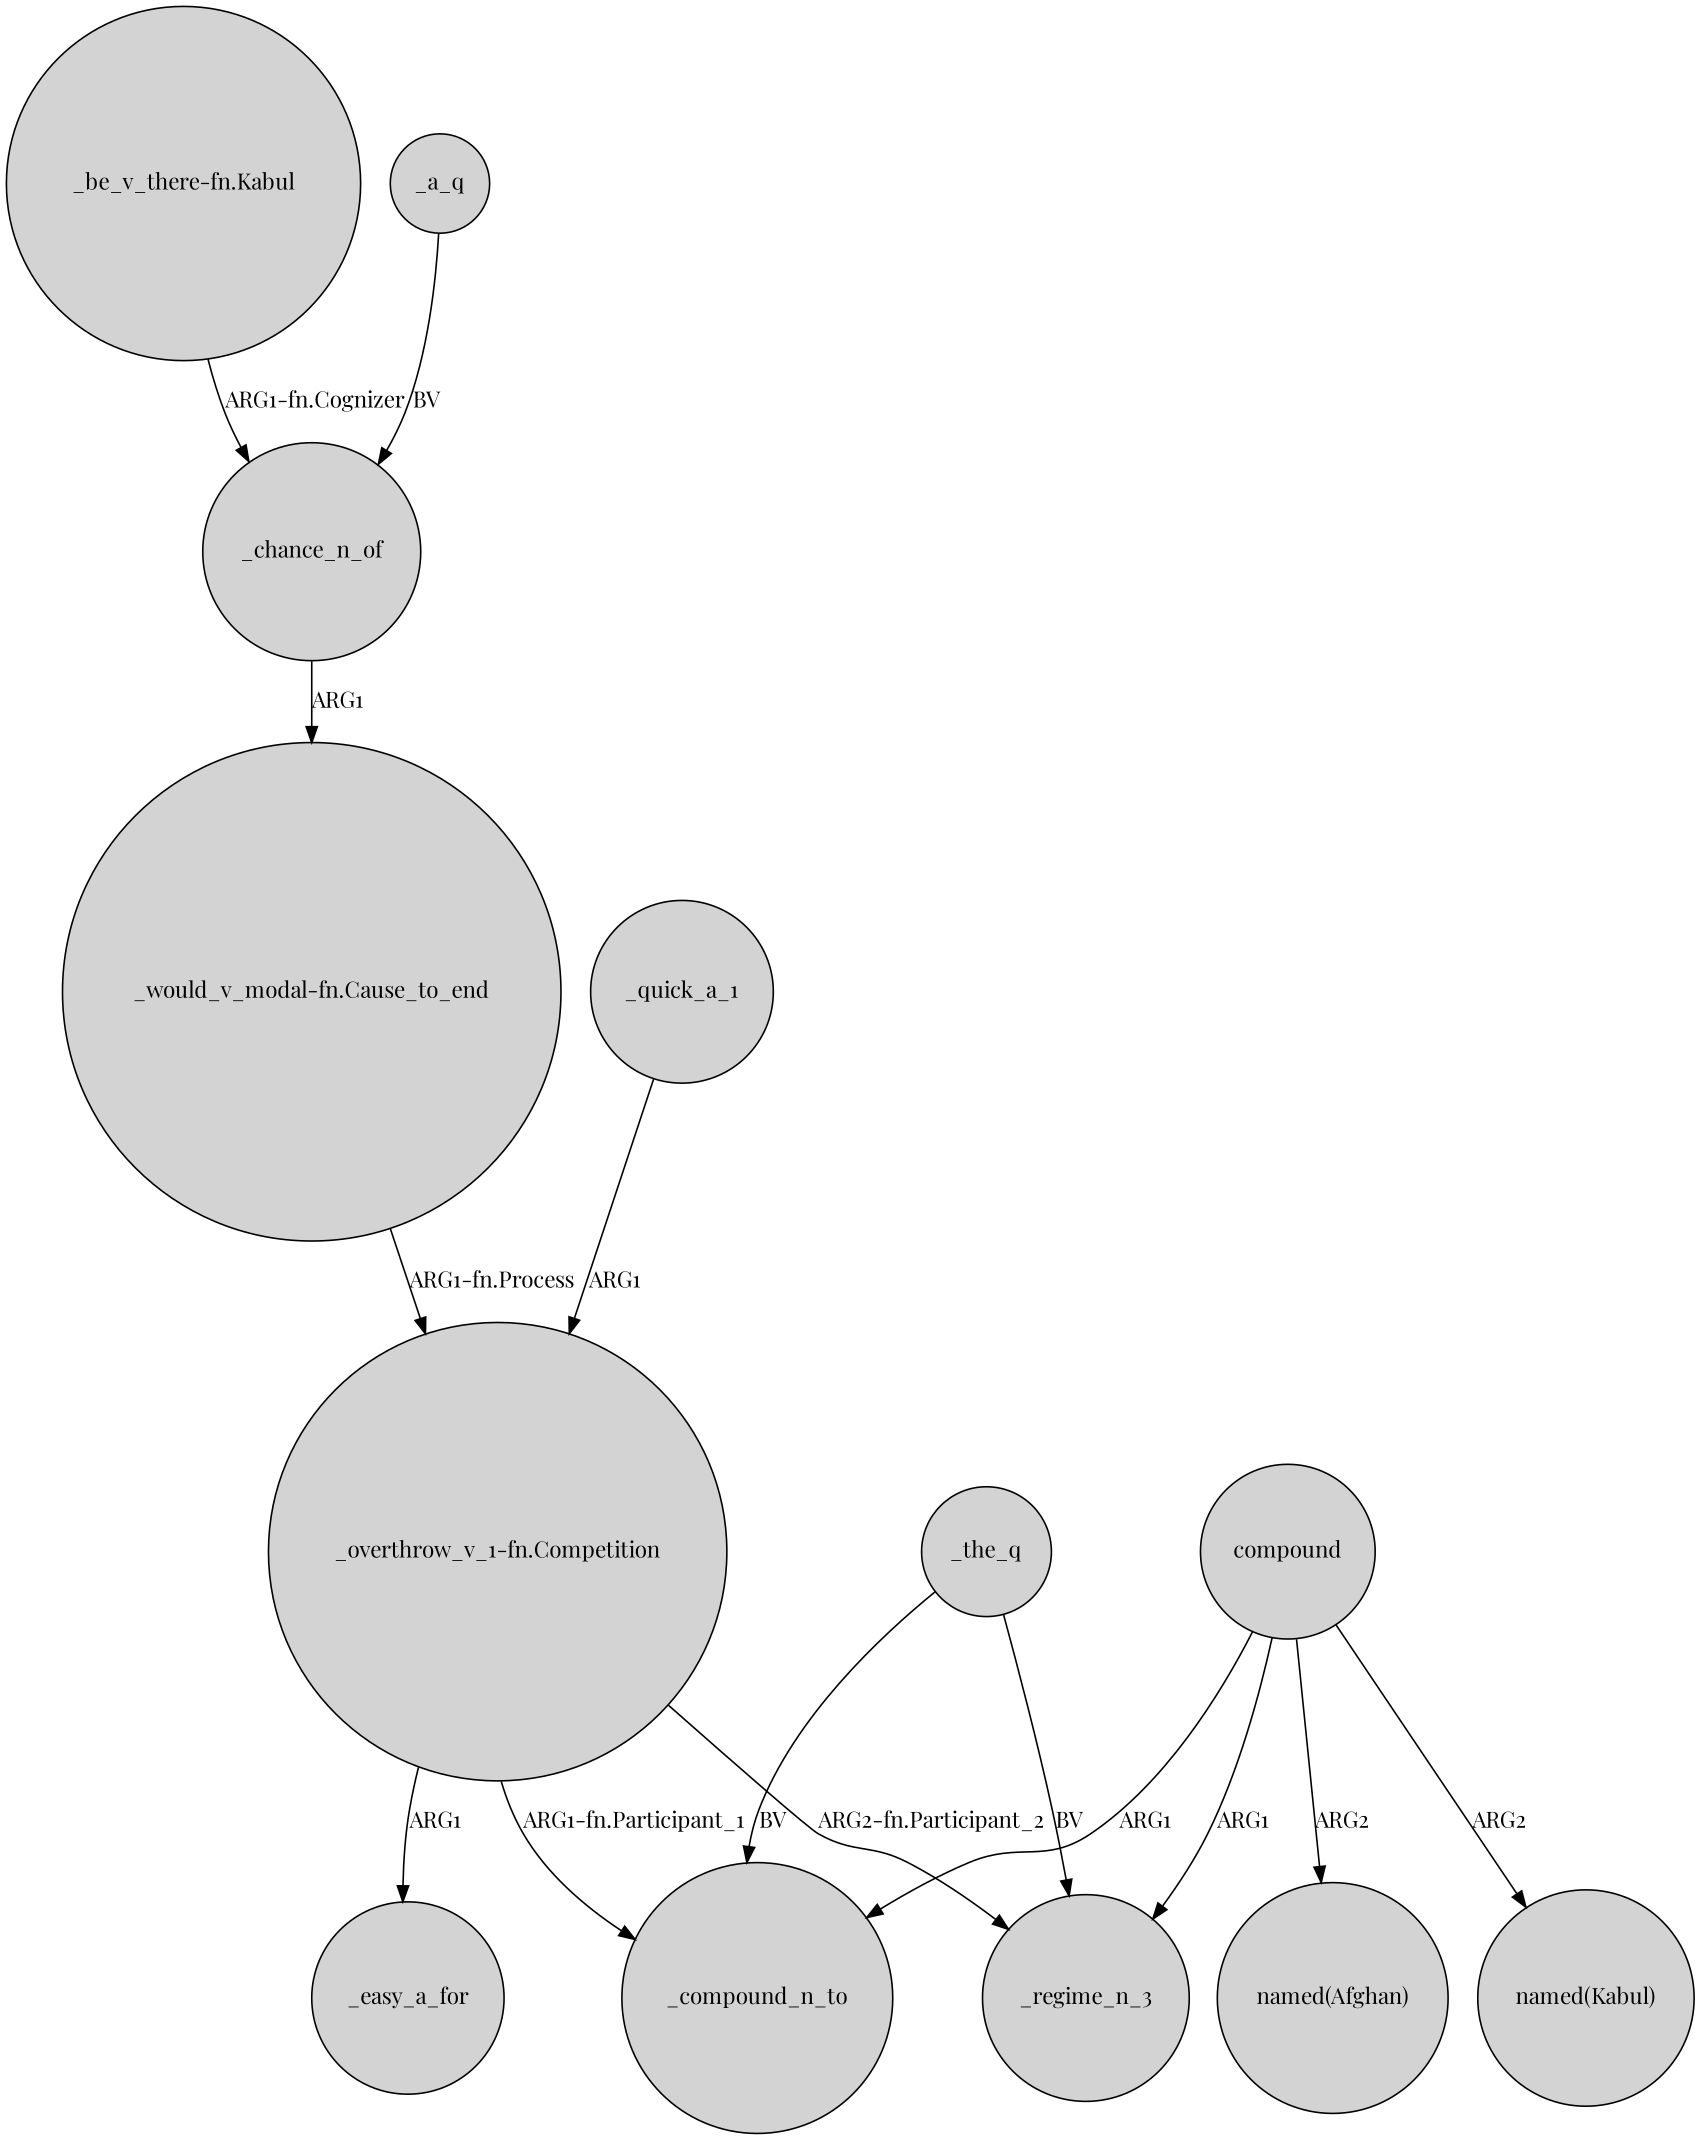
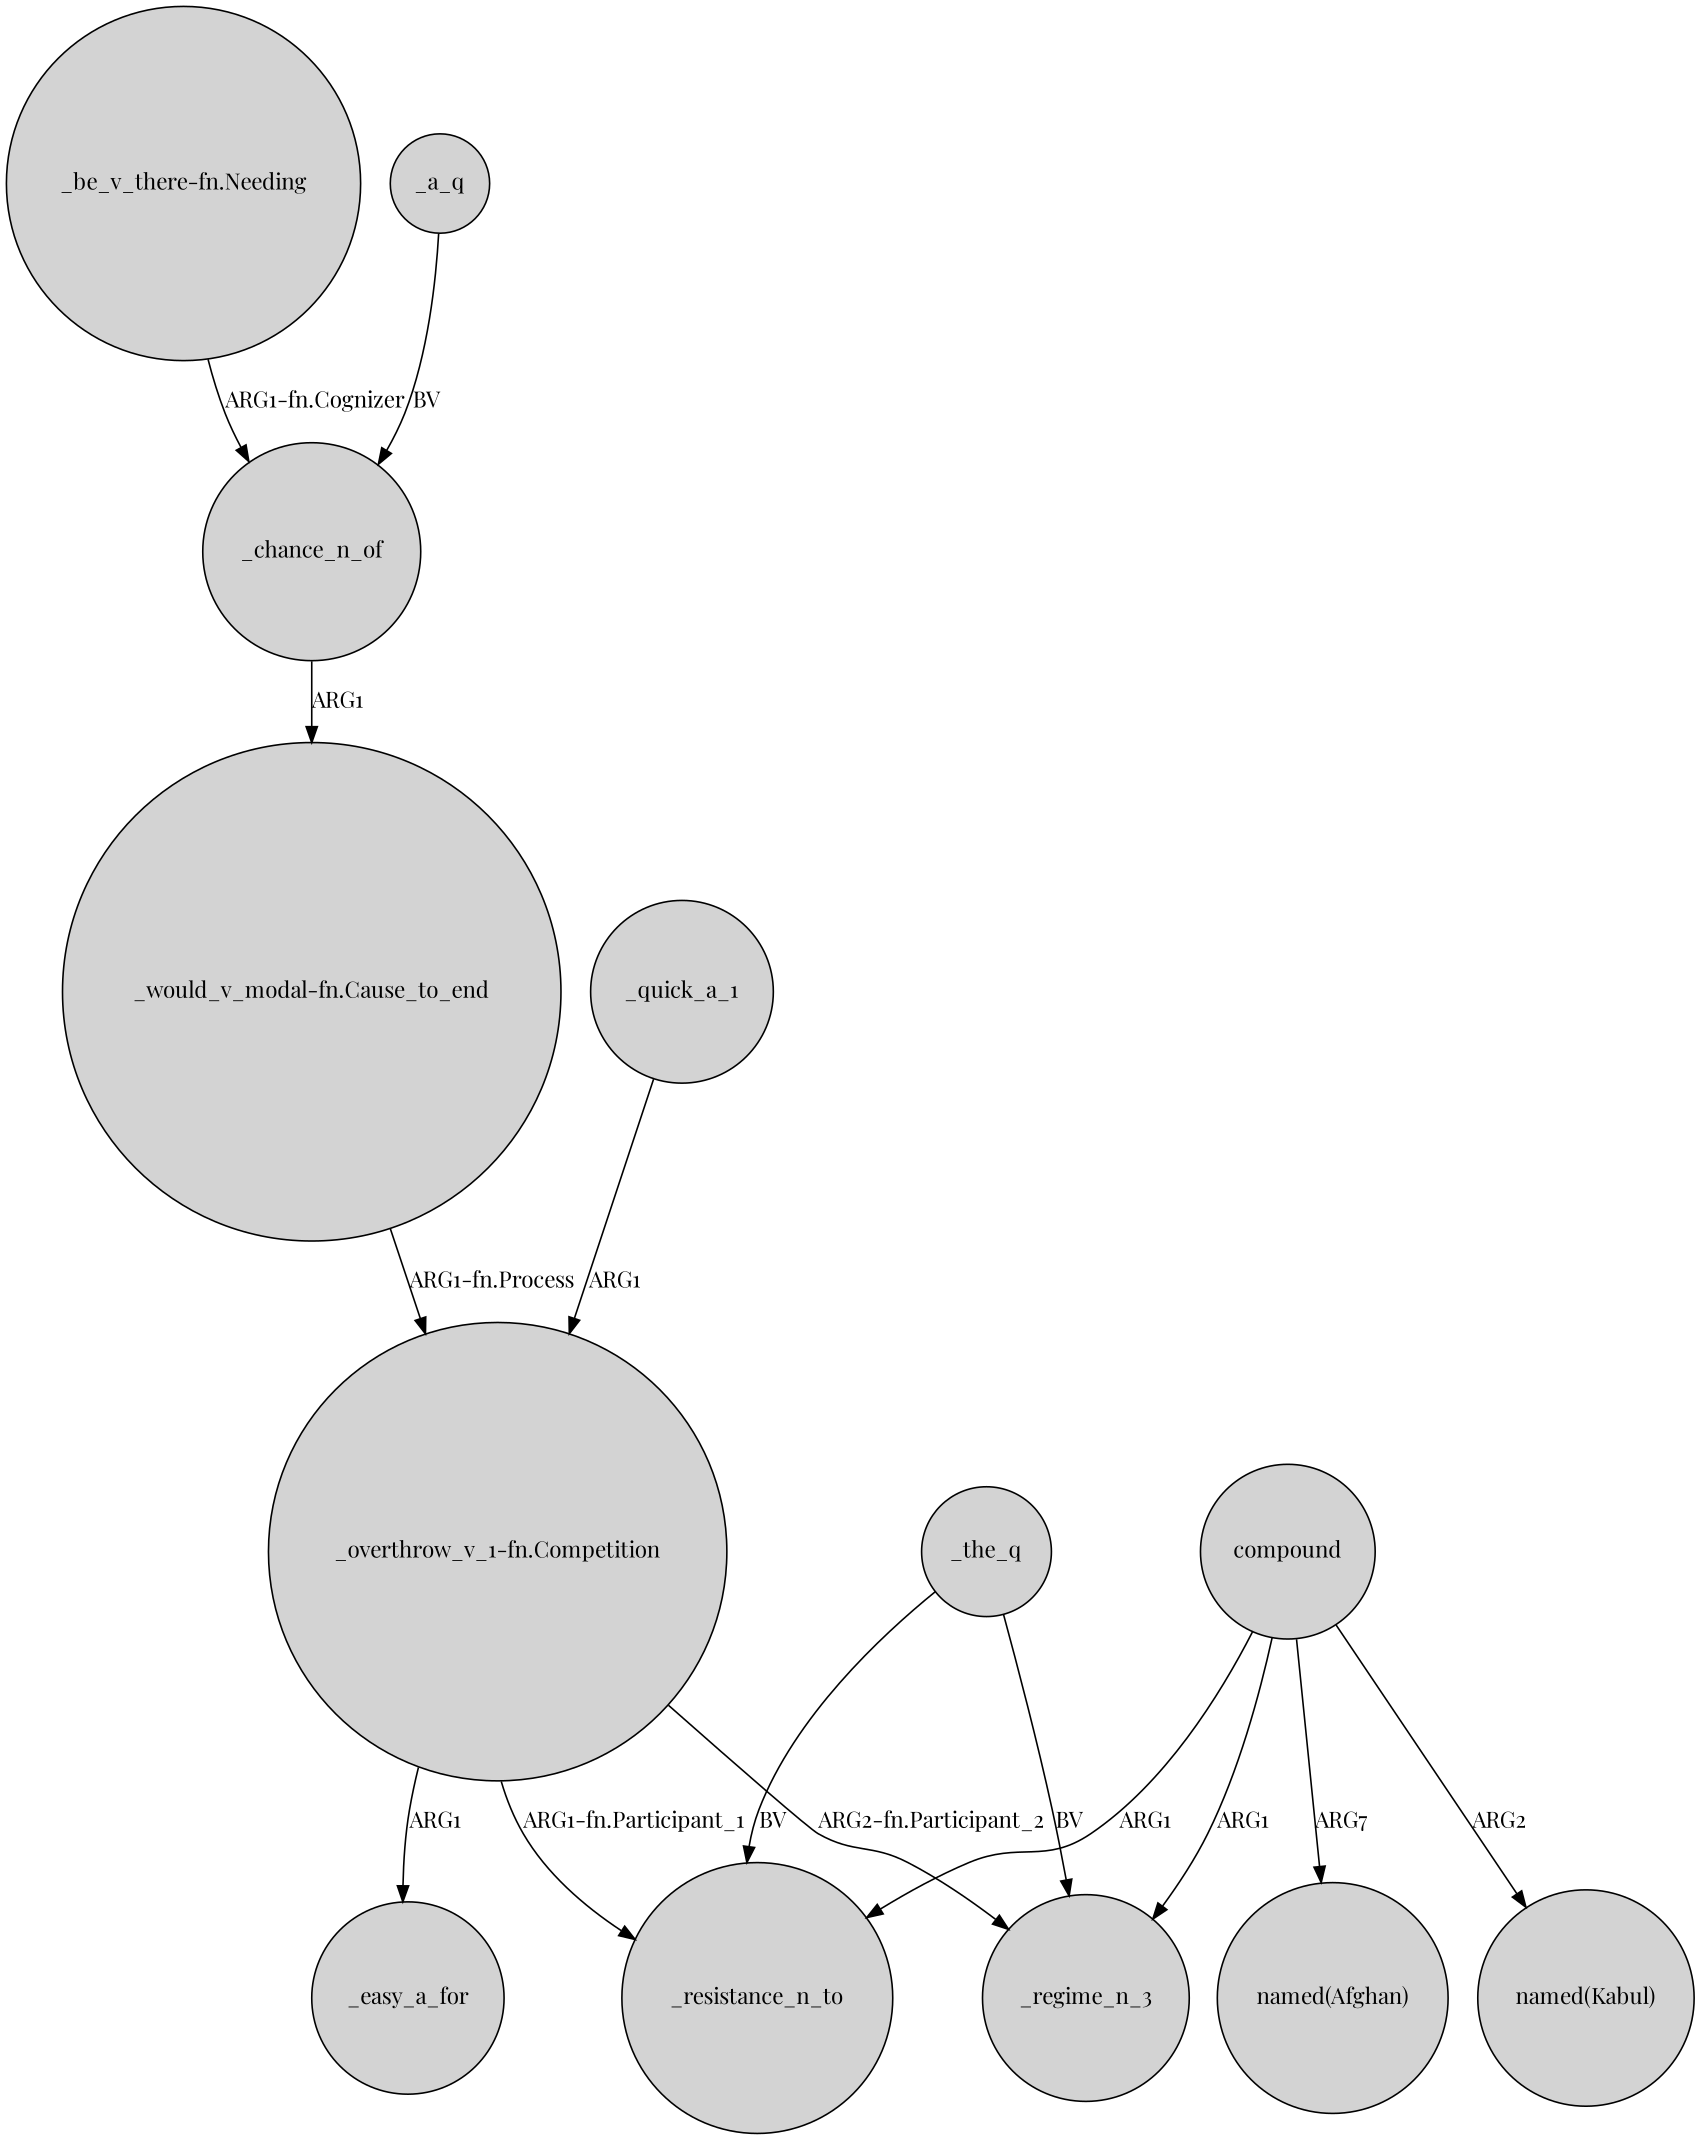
(184, 184) -> (184, 184)
(1342, 1822) -> (1342, 1822)
(757, 1998) -> (757, 1998)
